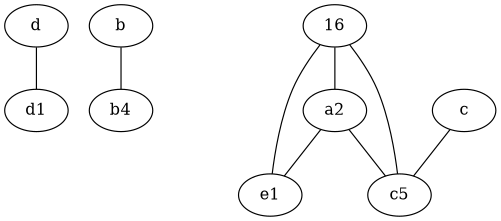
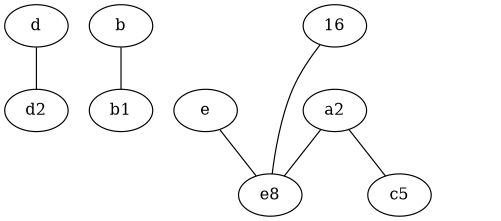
(335, 68) -> none
(383, 106) -> none
(36, 110) -> (36, 110)
(121, 110) -> (121, 110)
none -> (206, 110)
(464, 110) -> none
(270, 195) -> (270, 195)
